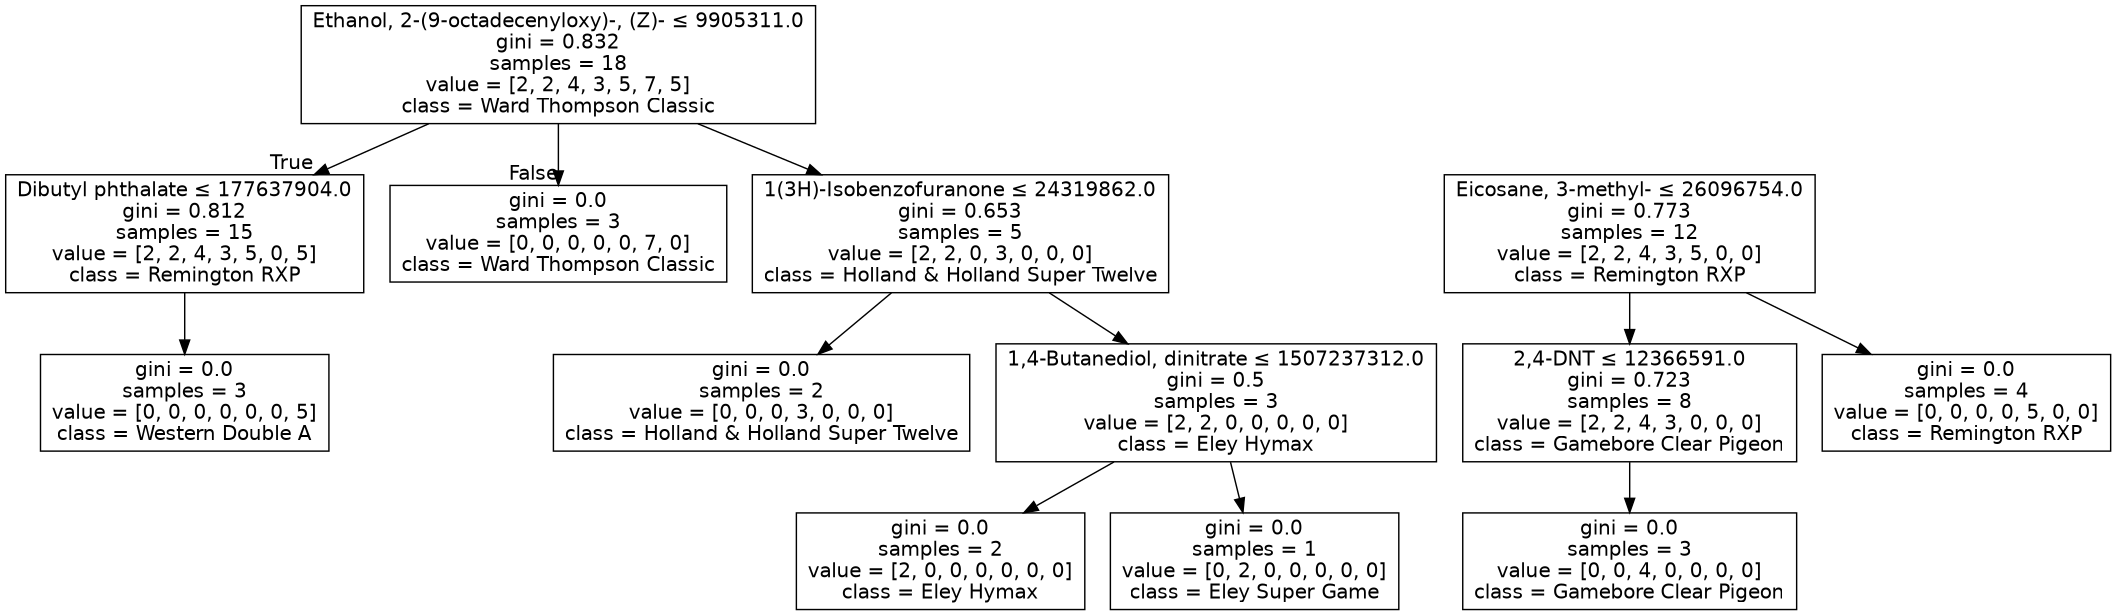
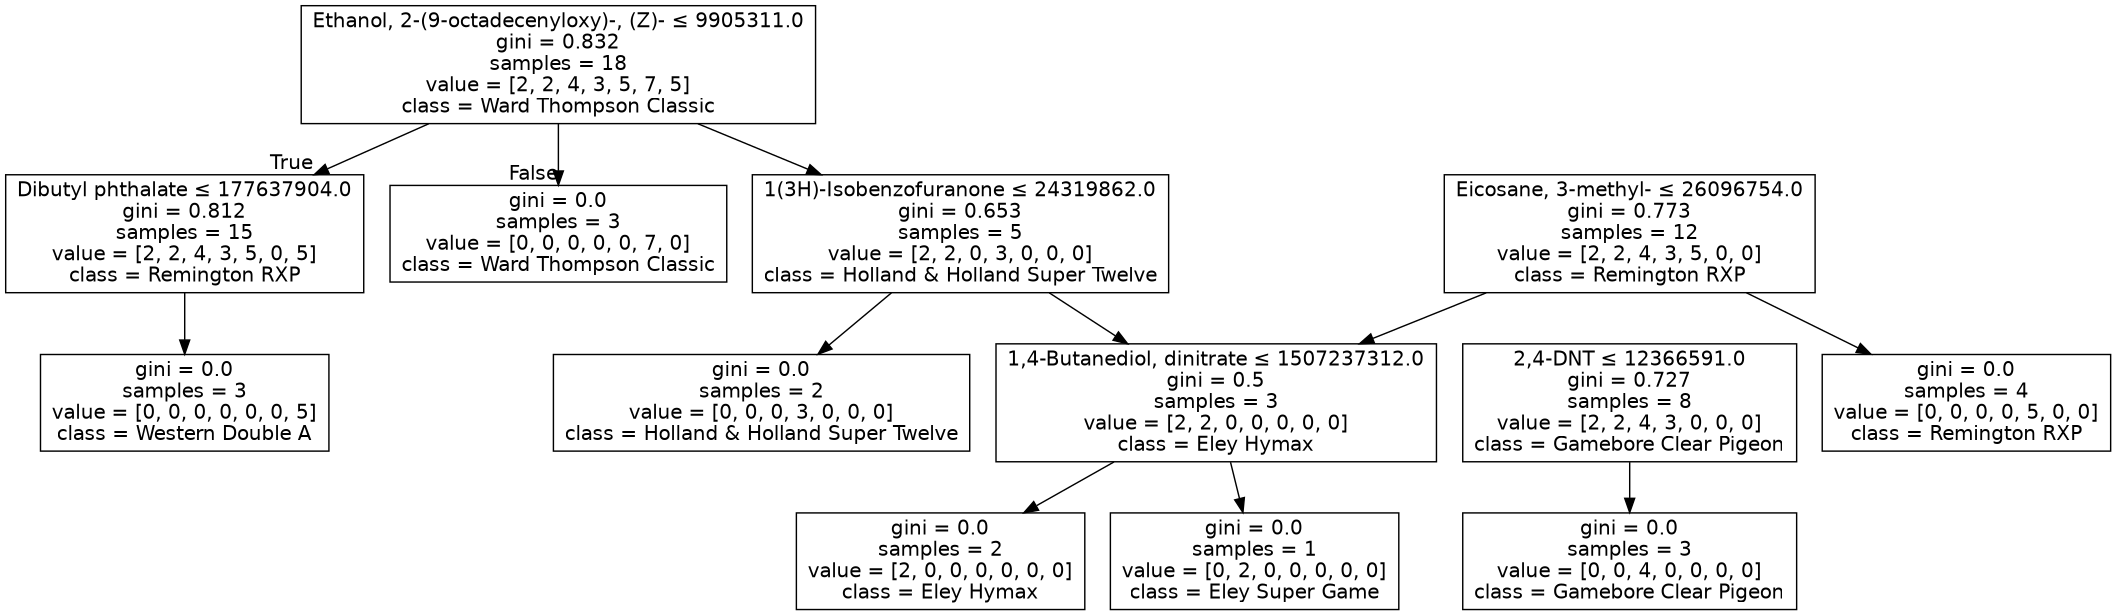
(1630, 311) -> (1430, 316)
(1630, 381) -> (1630, 381)
